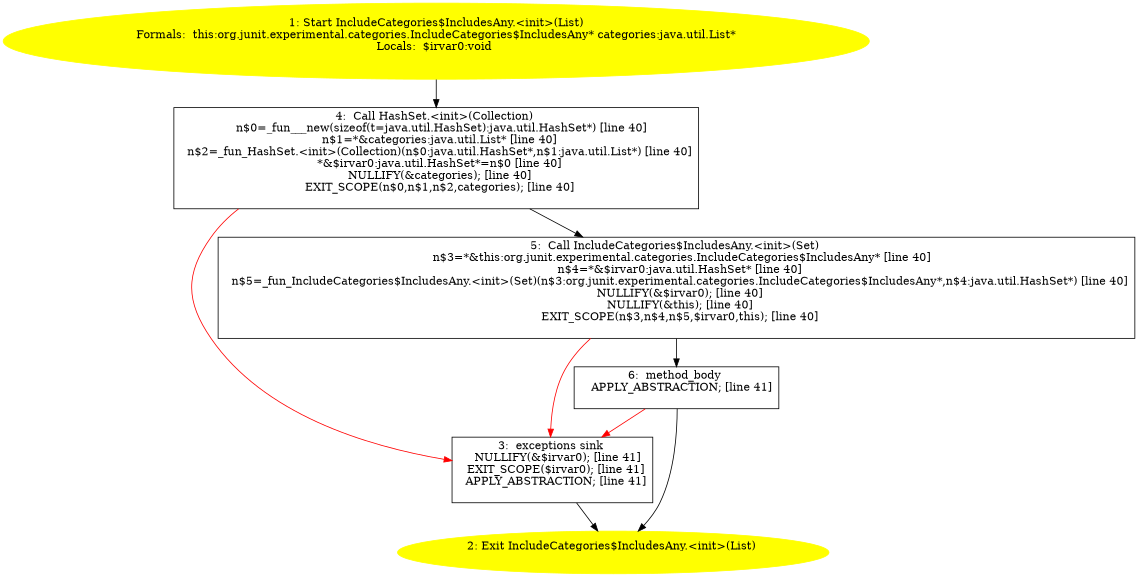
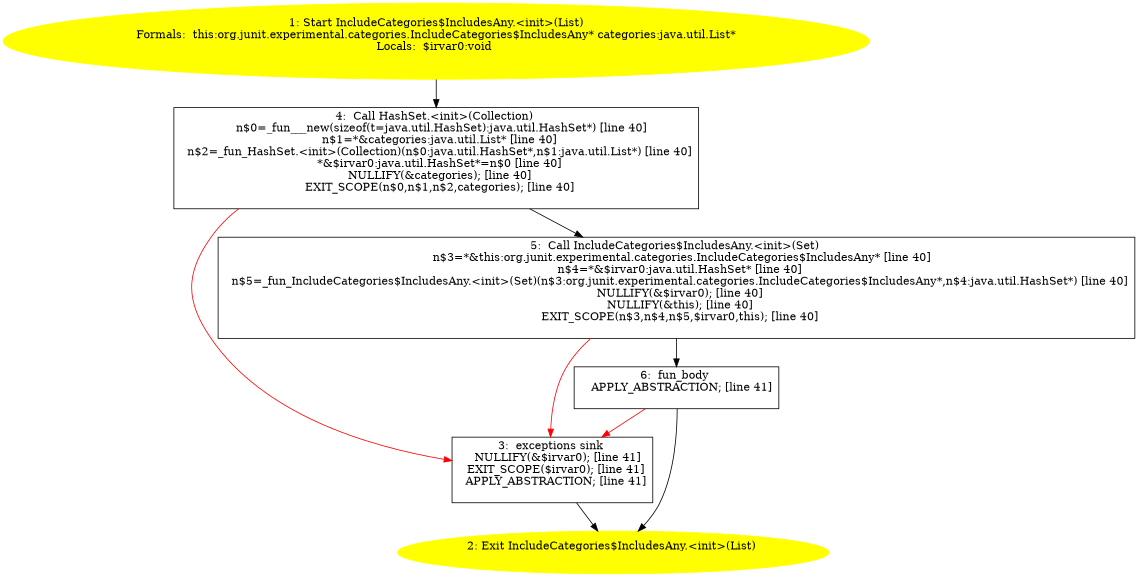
(676, 388) -> (676, 388)
